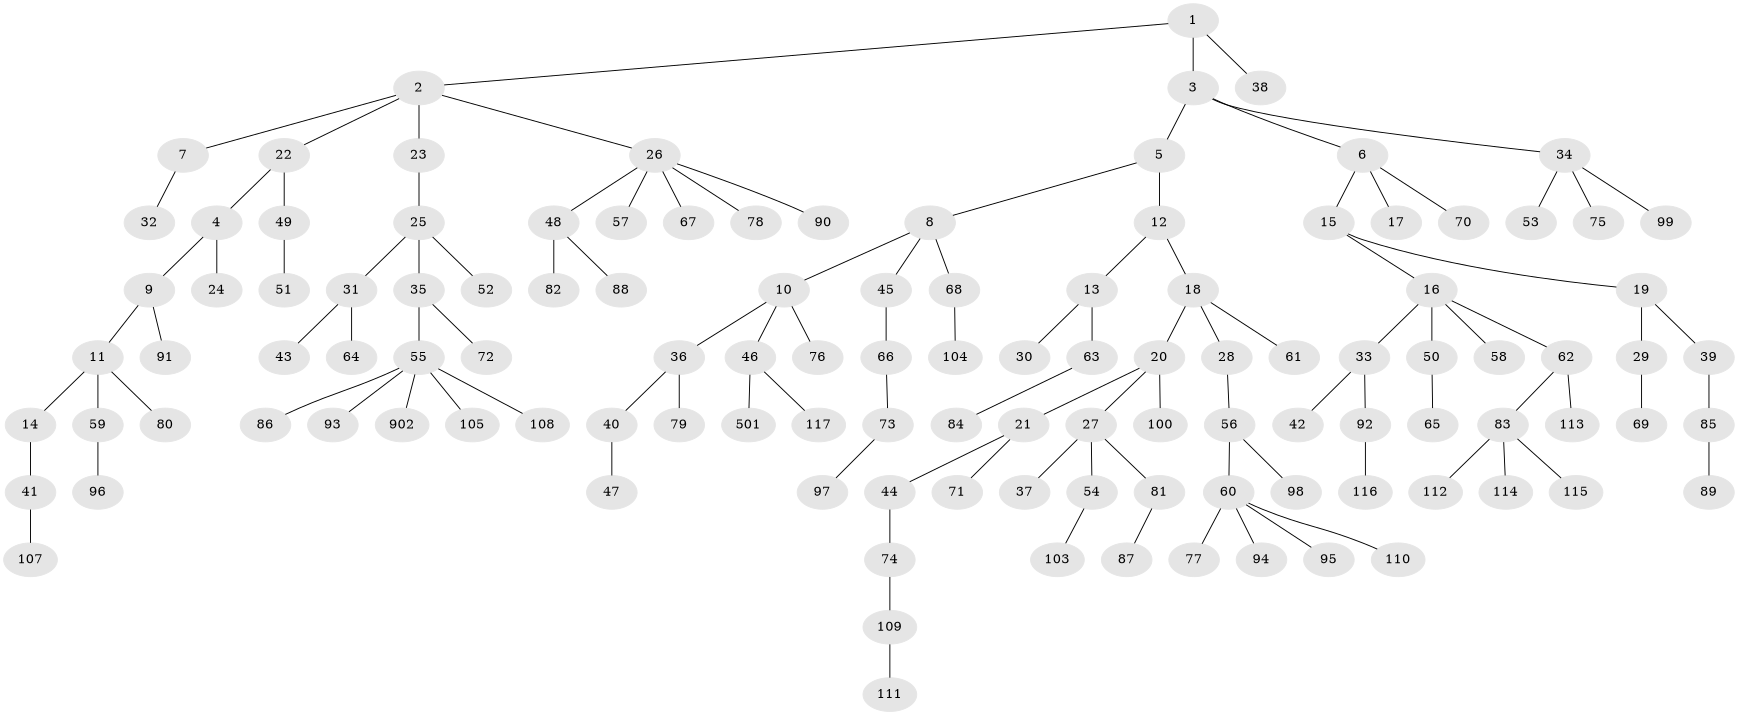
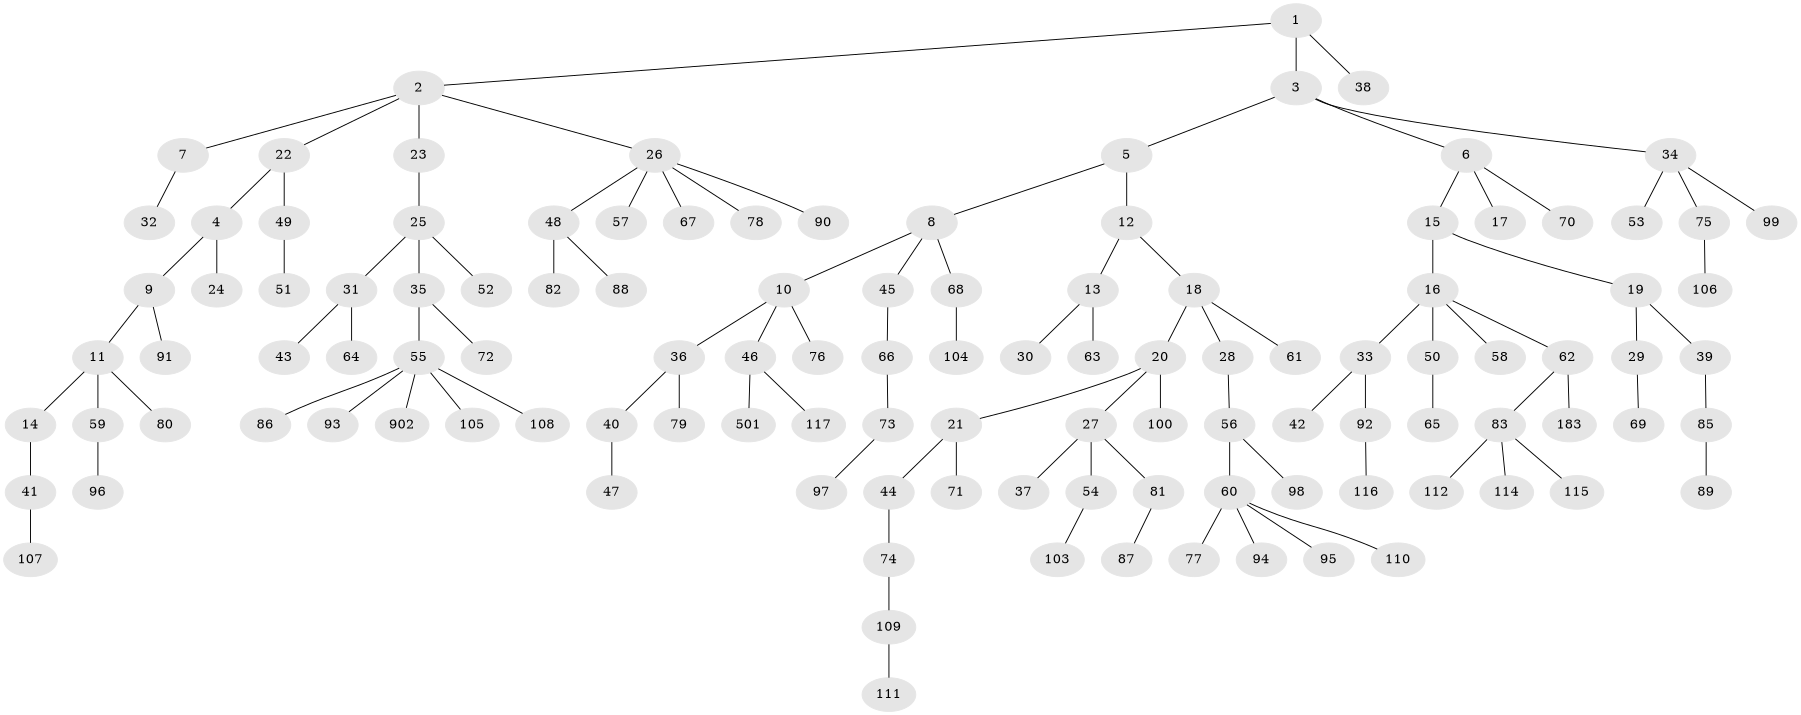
none -> (1705, 290)
(956, 425) -> none
(1572, 425) -> (1569, 425)
